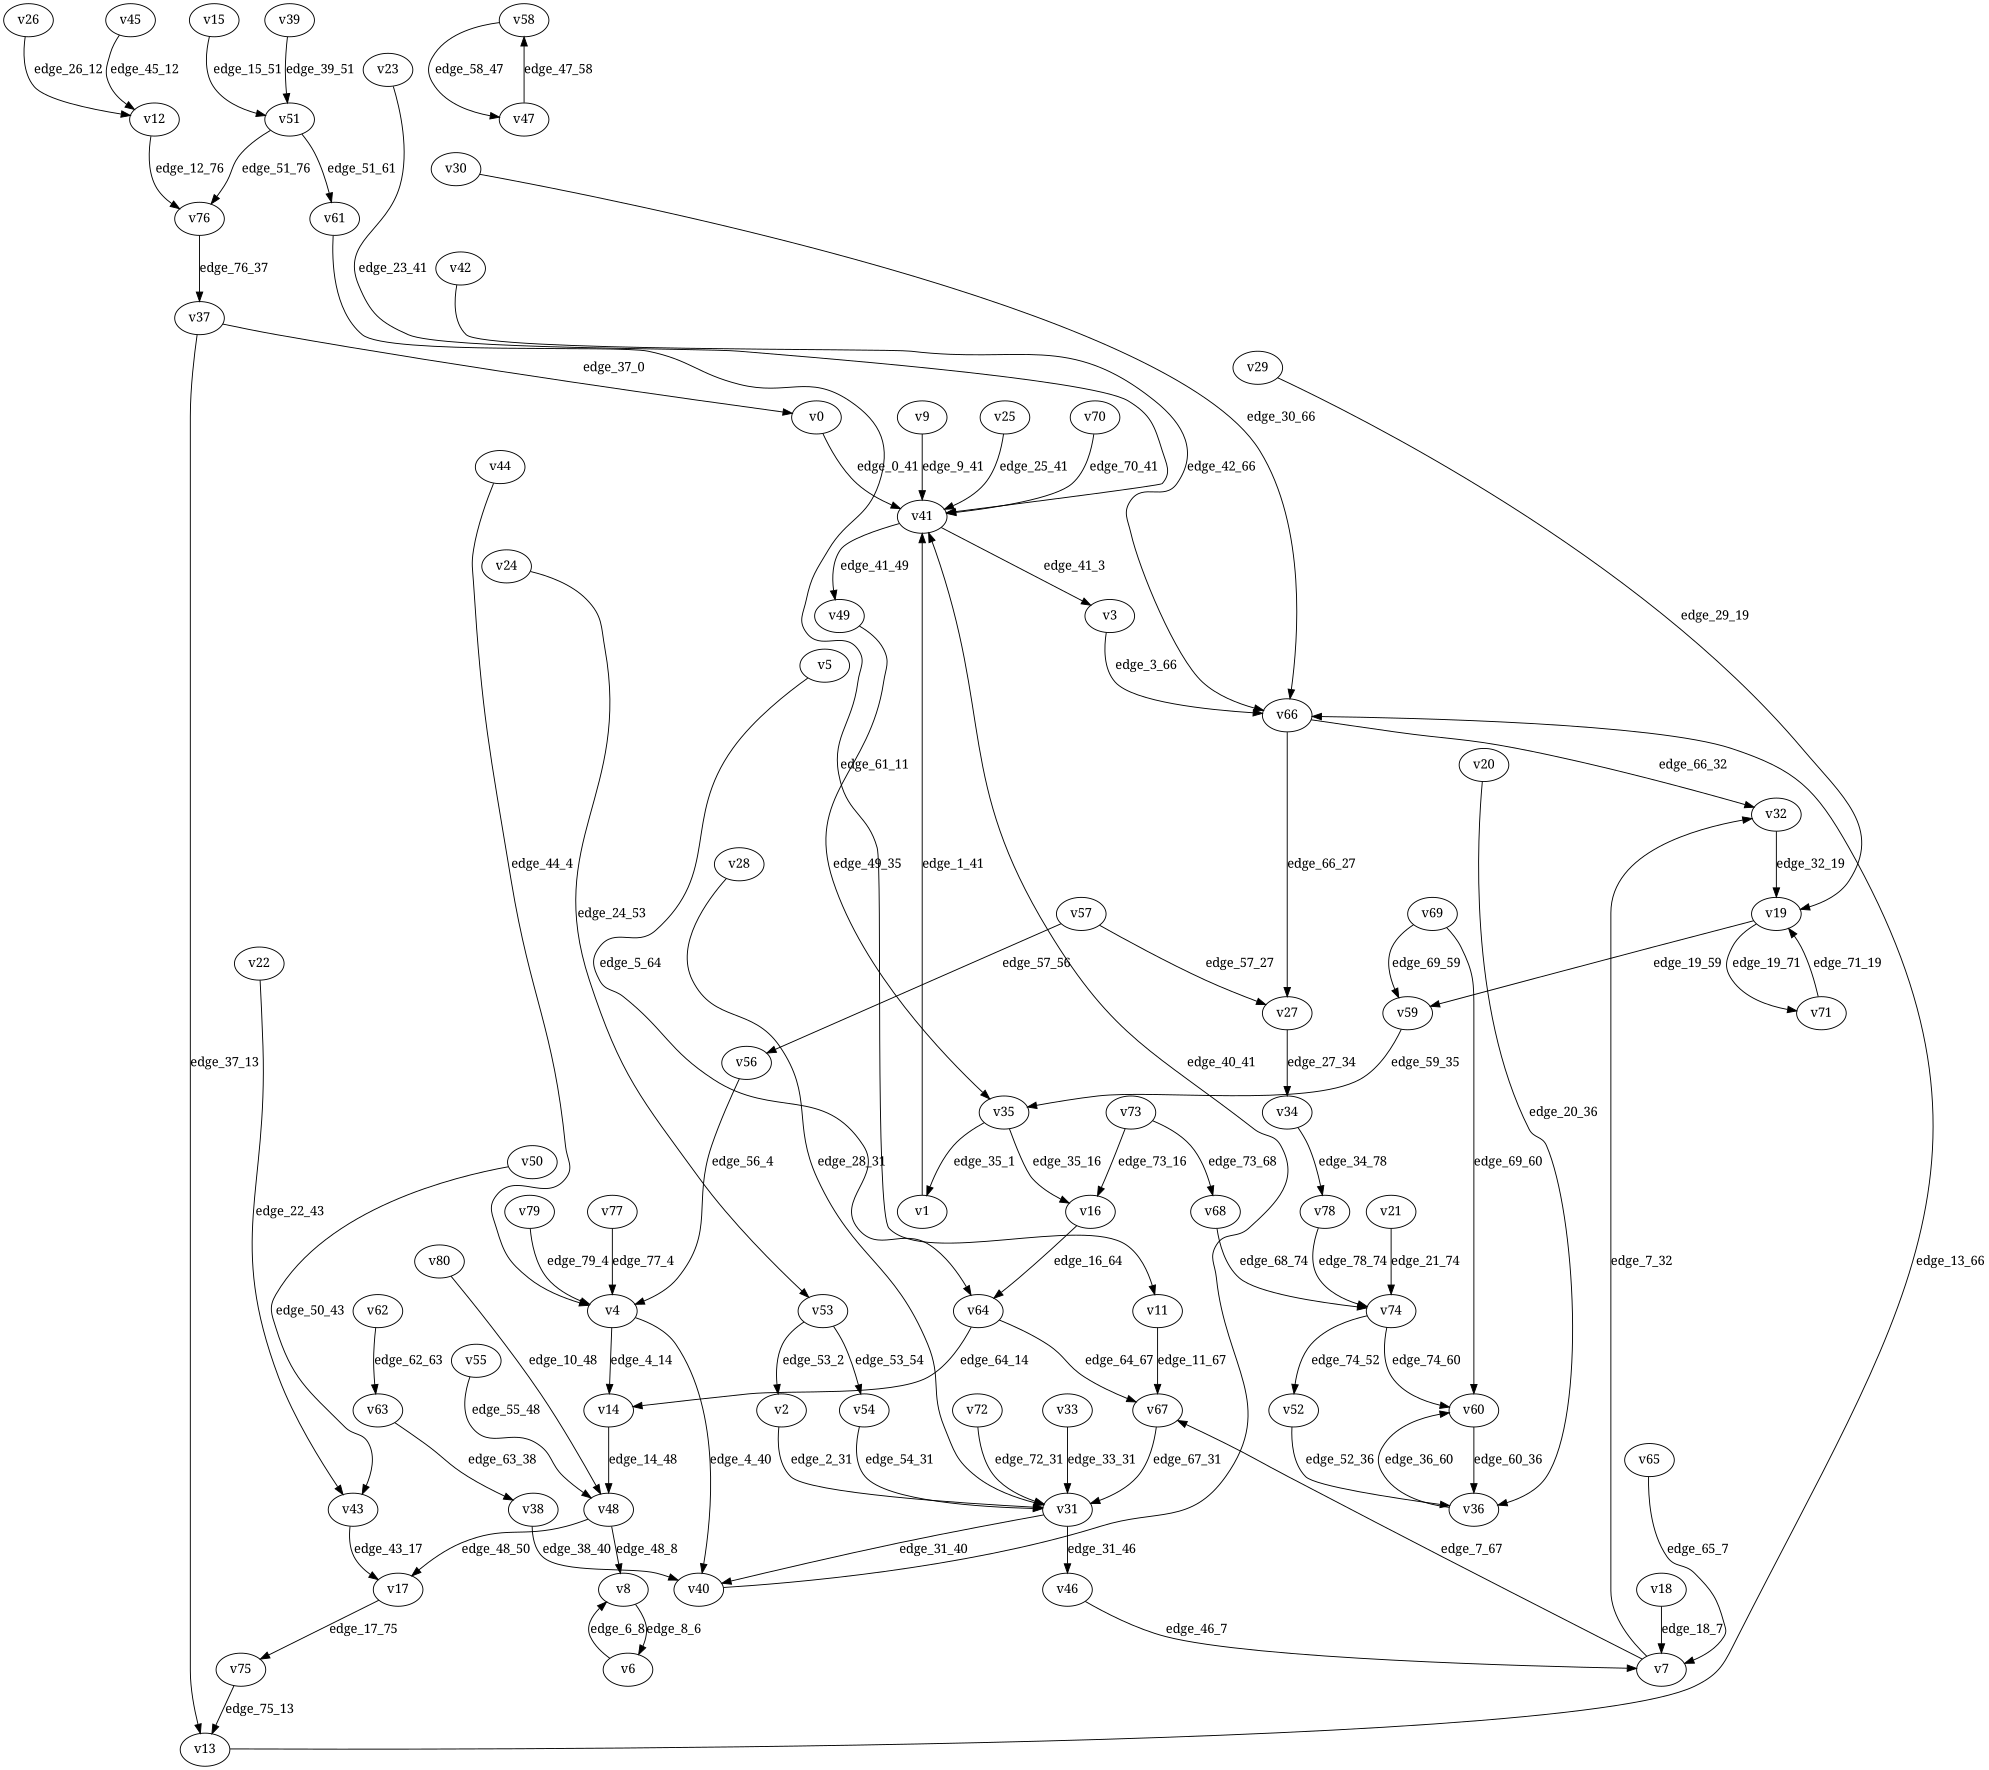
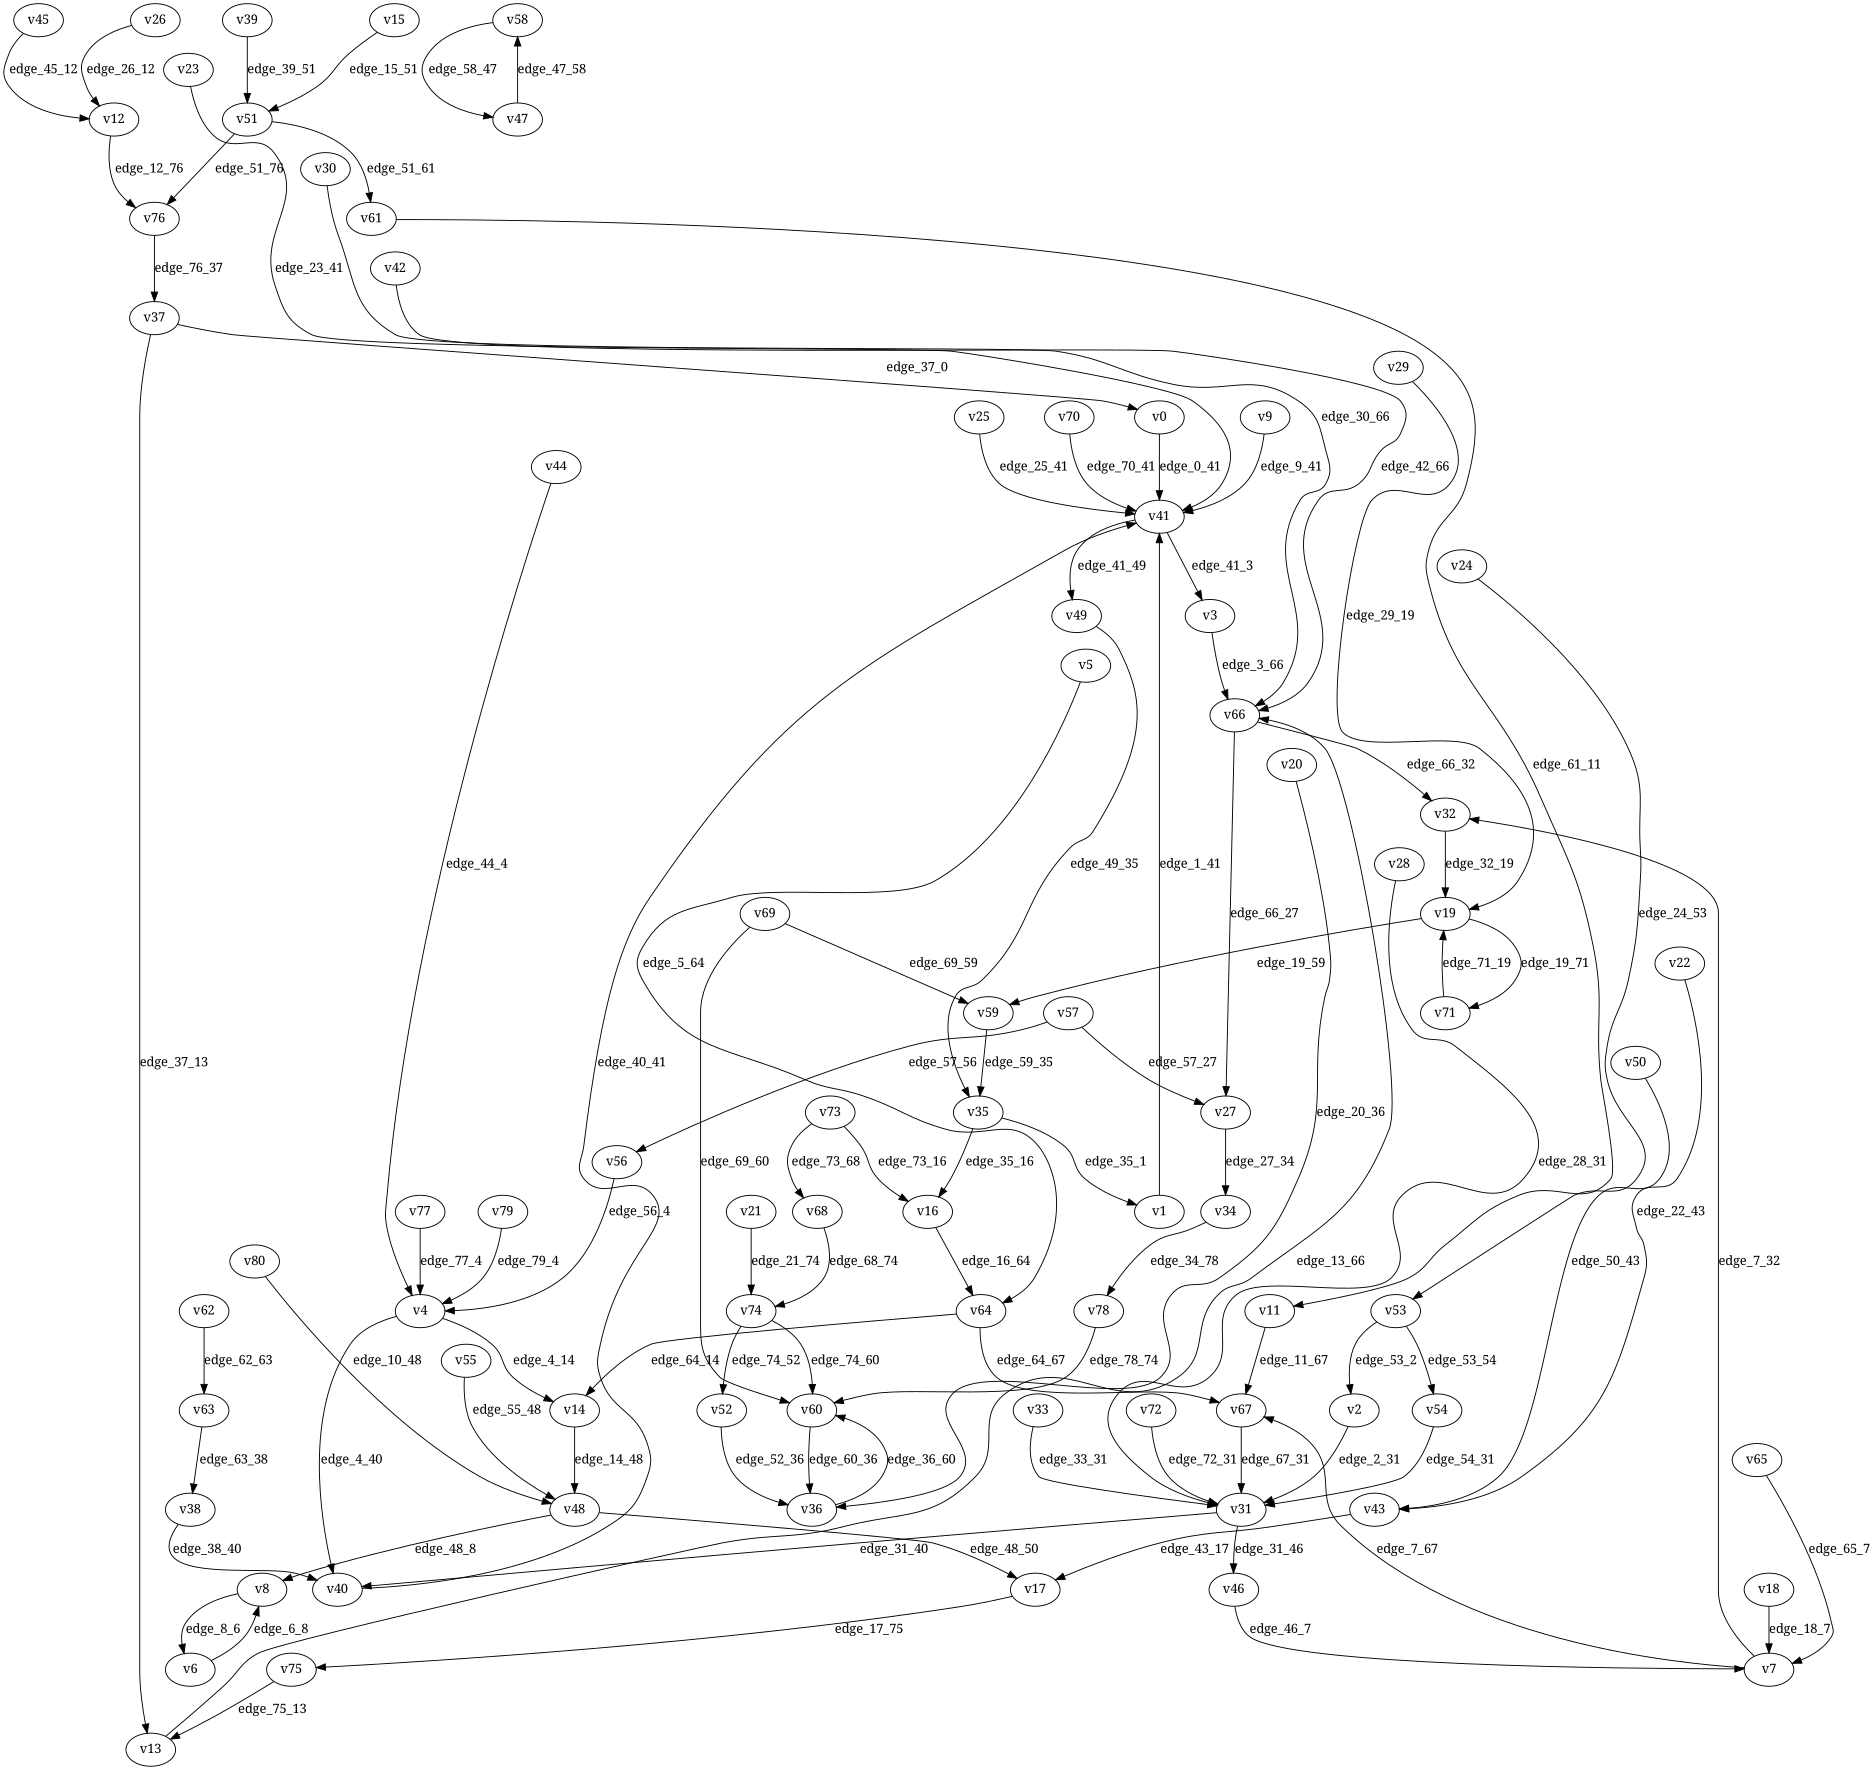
(1318, 1277) -> (985, 1392)
